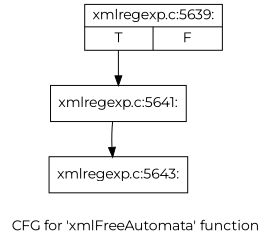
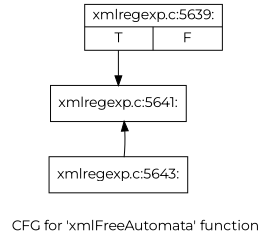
(112, 134) -> (125, 144)
